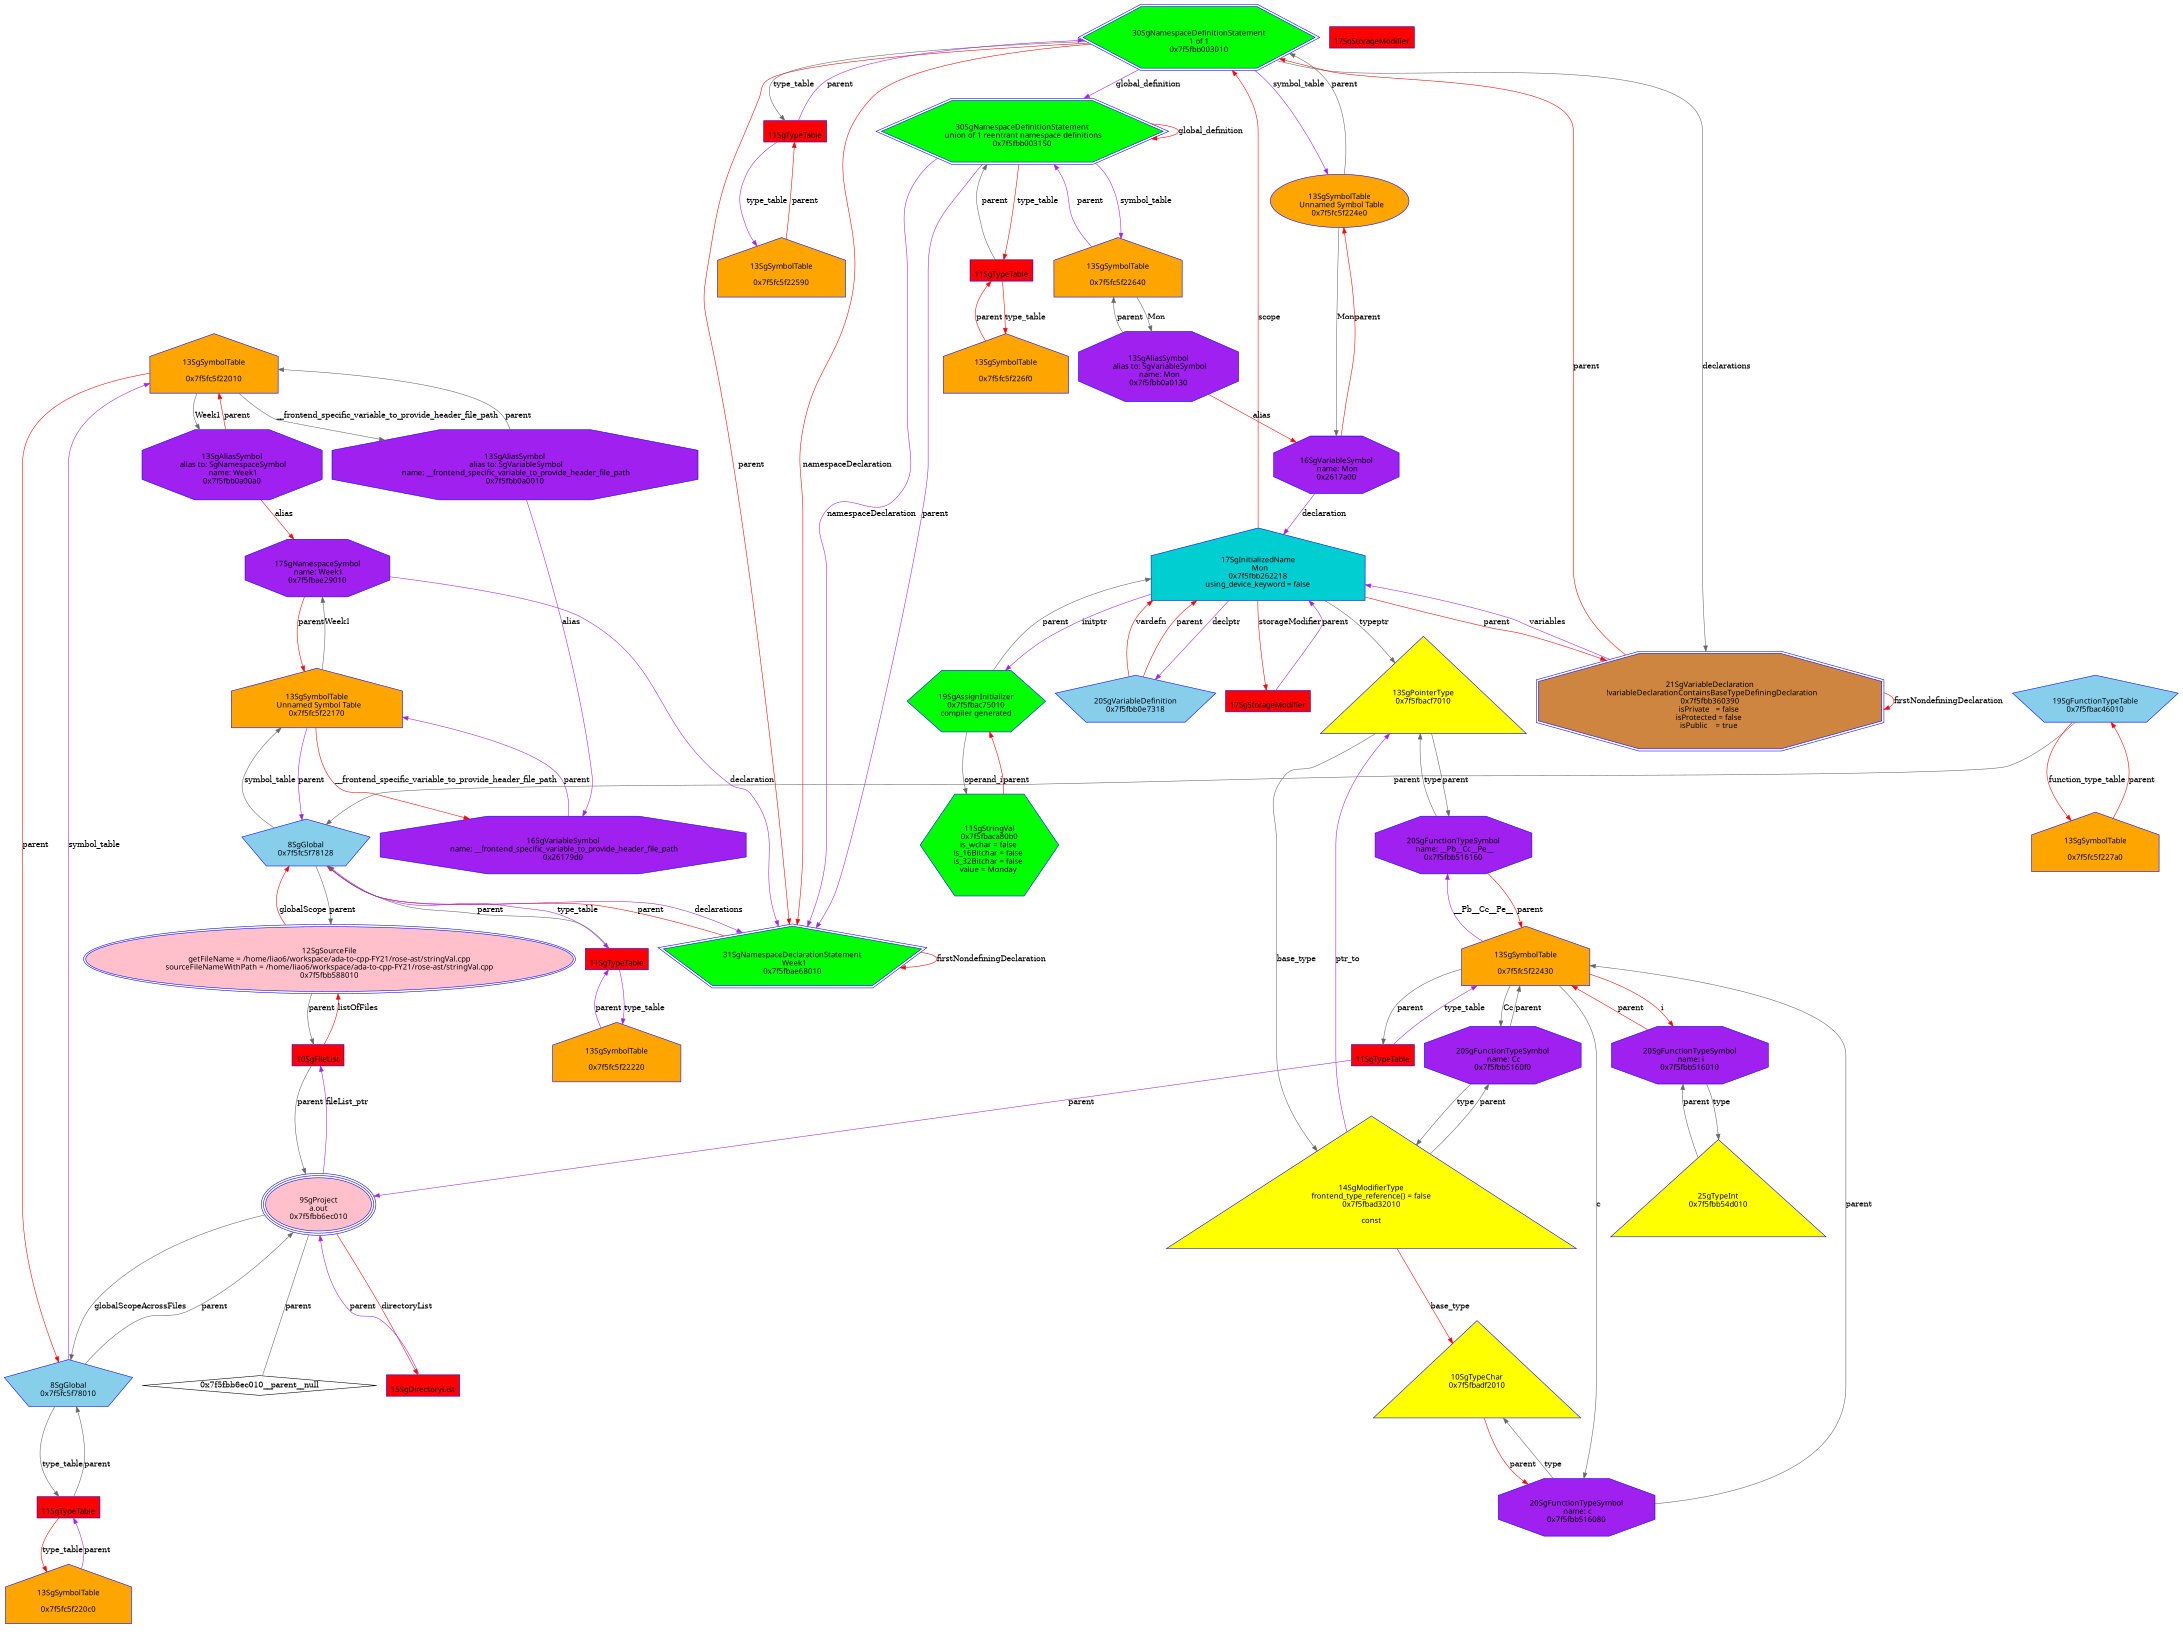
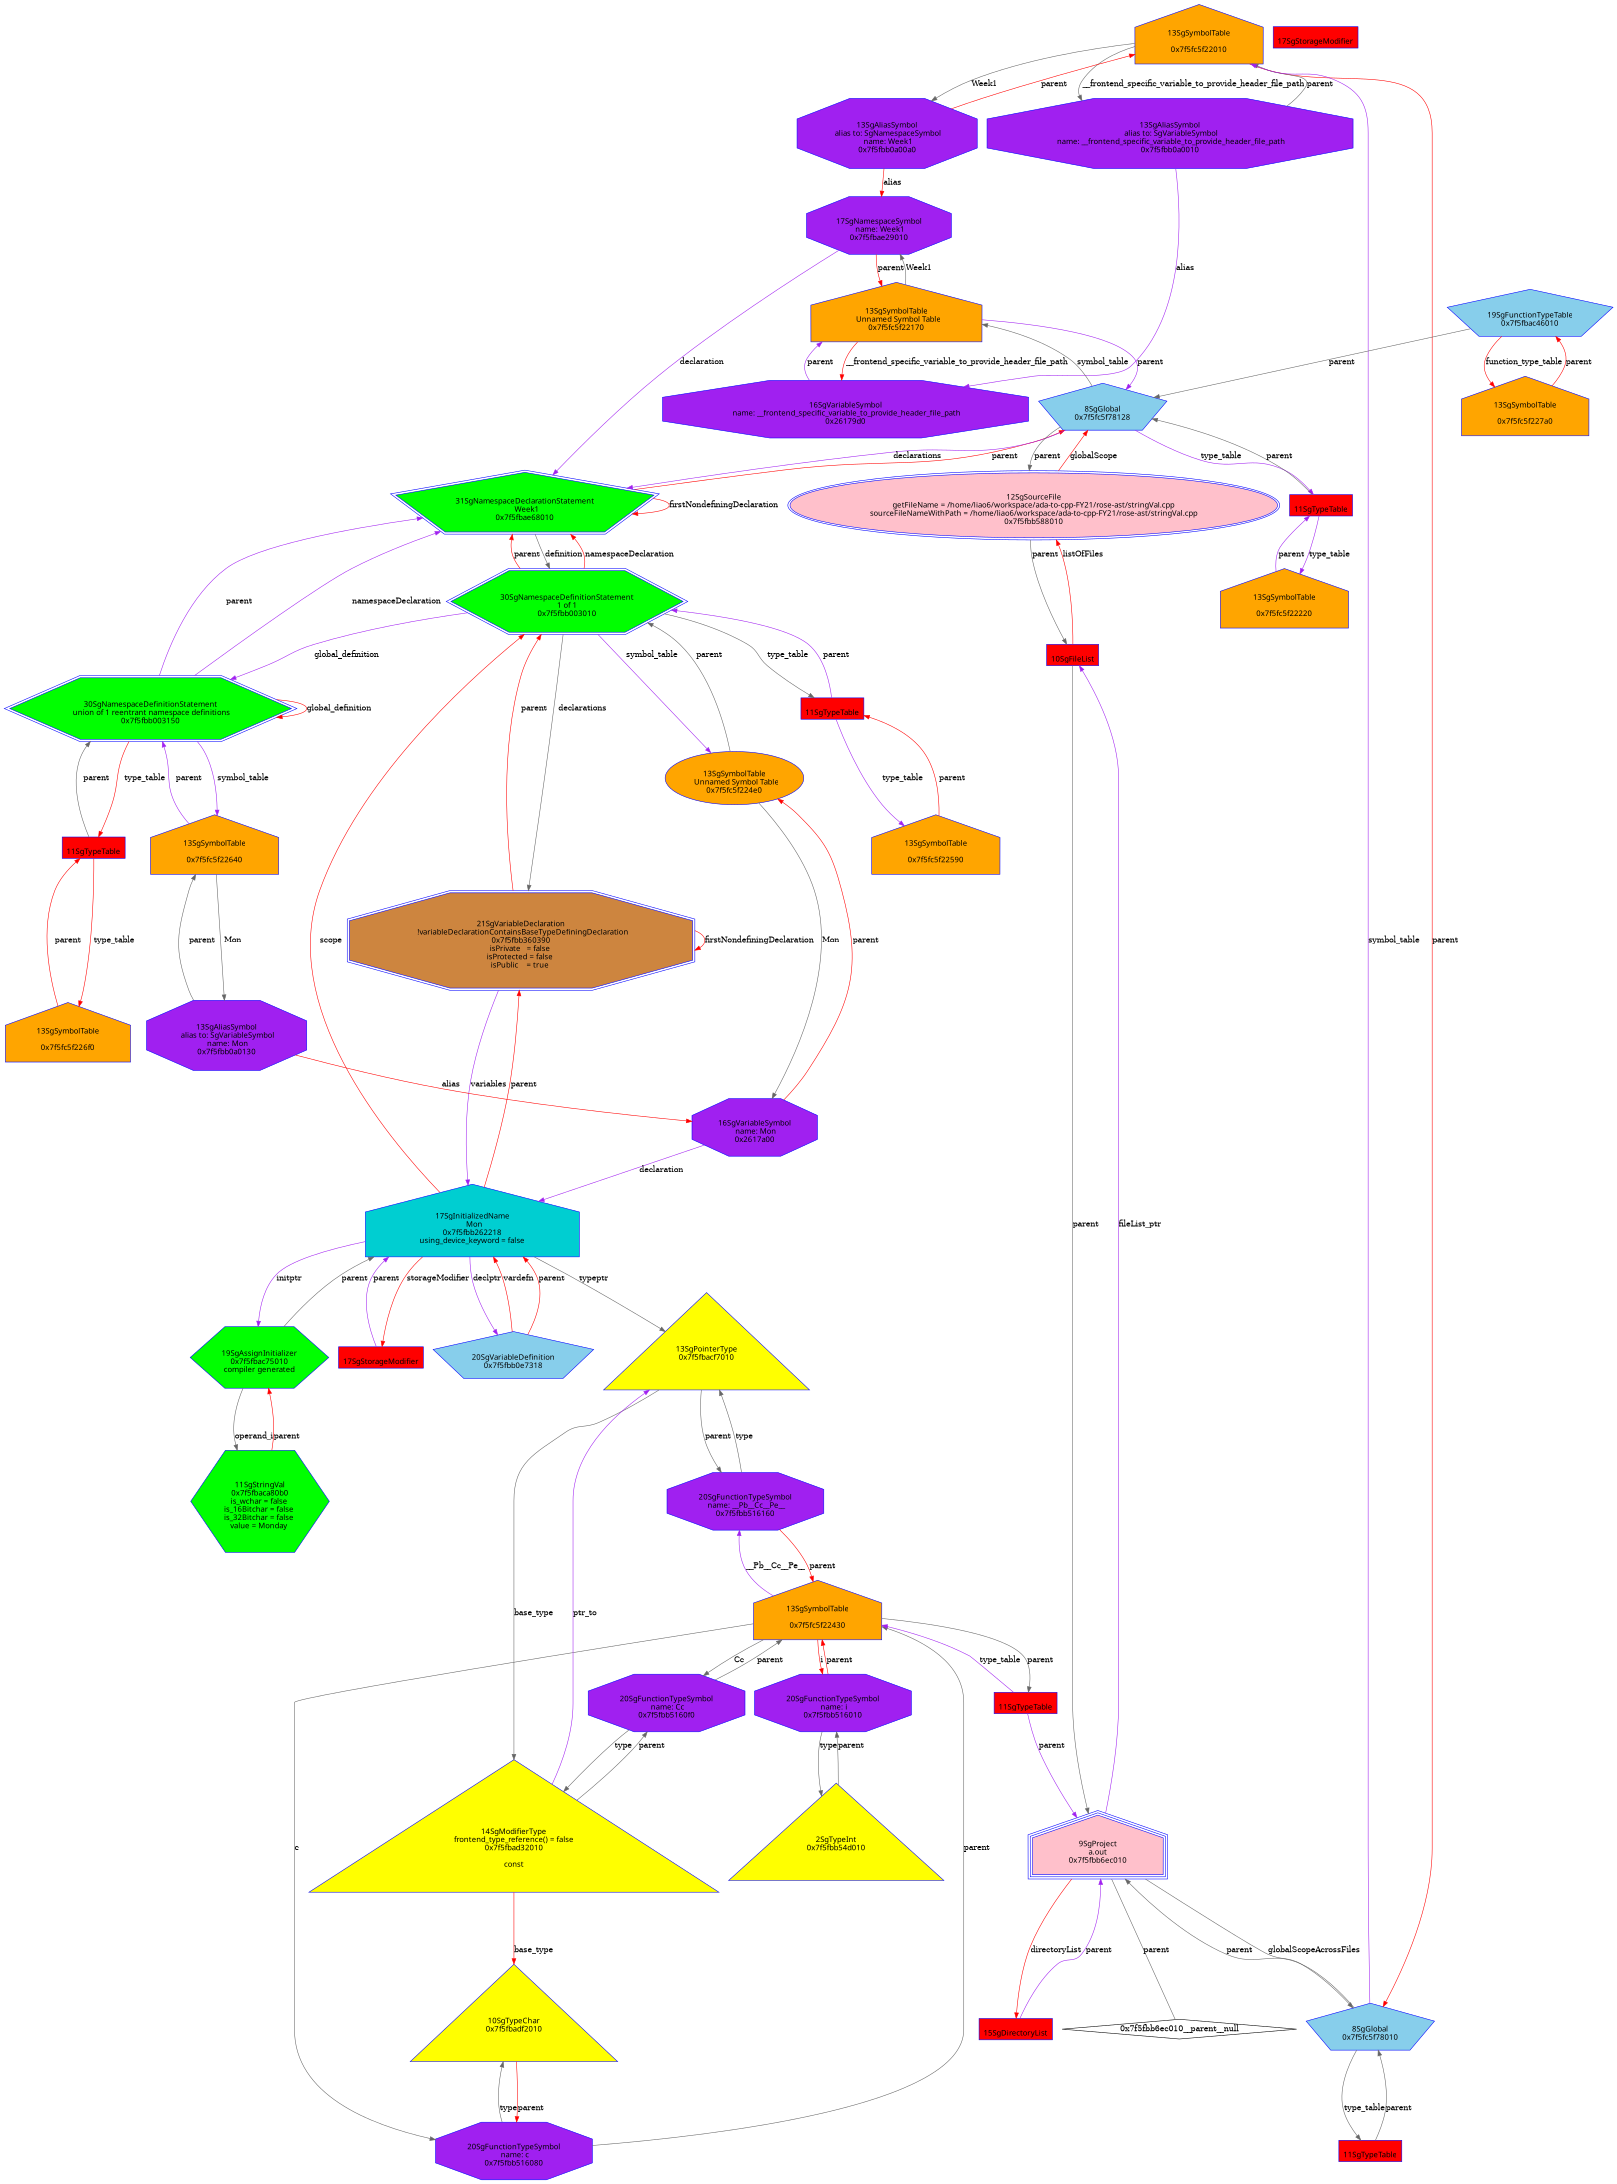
none -> (541, 549)
(319, 1204) -> (1098, 1848)
(68, 1597) -> none
